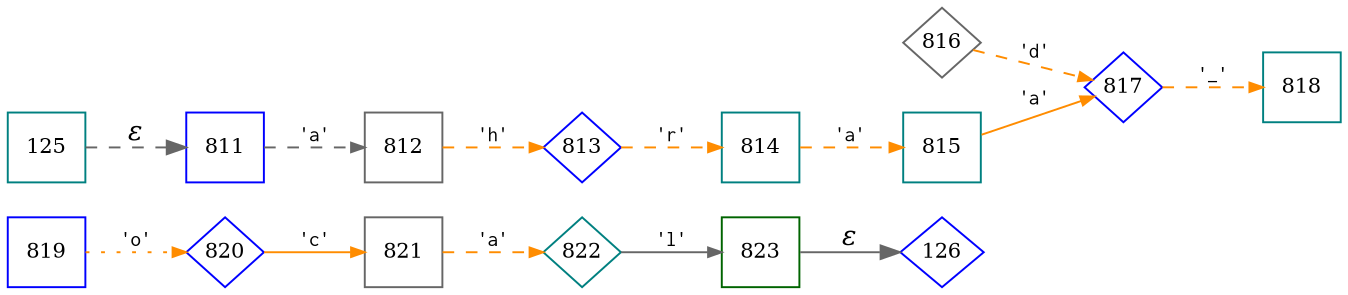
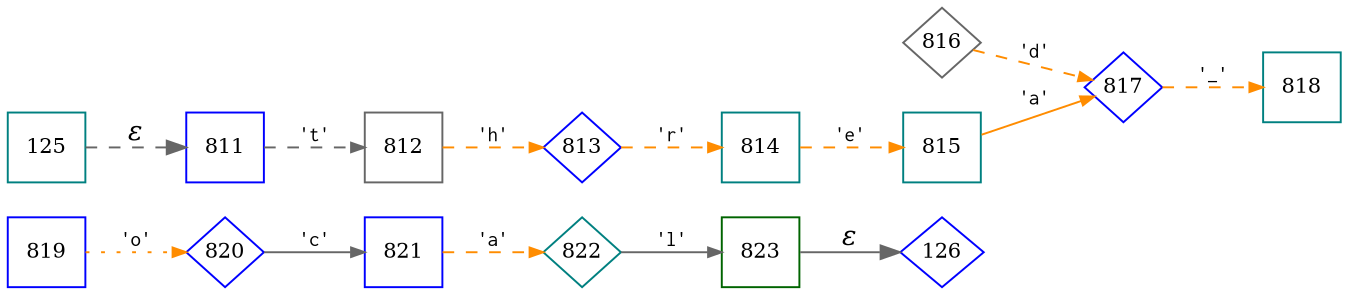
(314, 136) -> (314, 136)
(850, 136) -> (850, 136)
(307, 252) -> (307, 252)
(404, 252) -> (404, 252)
